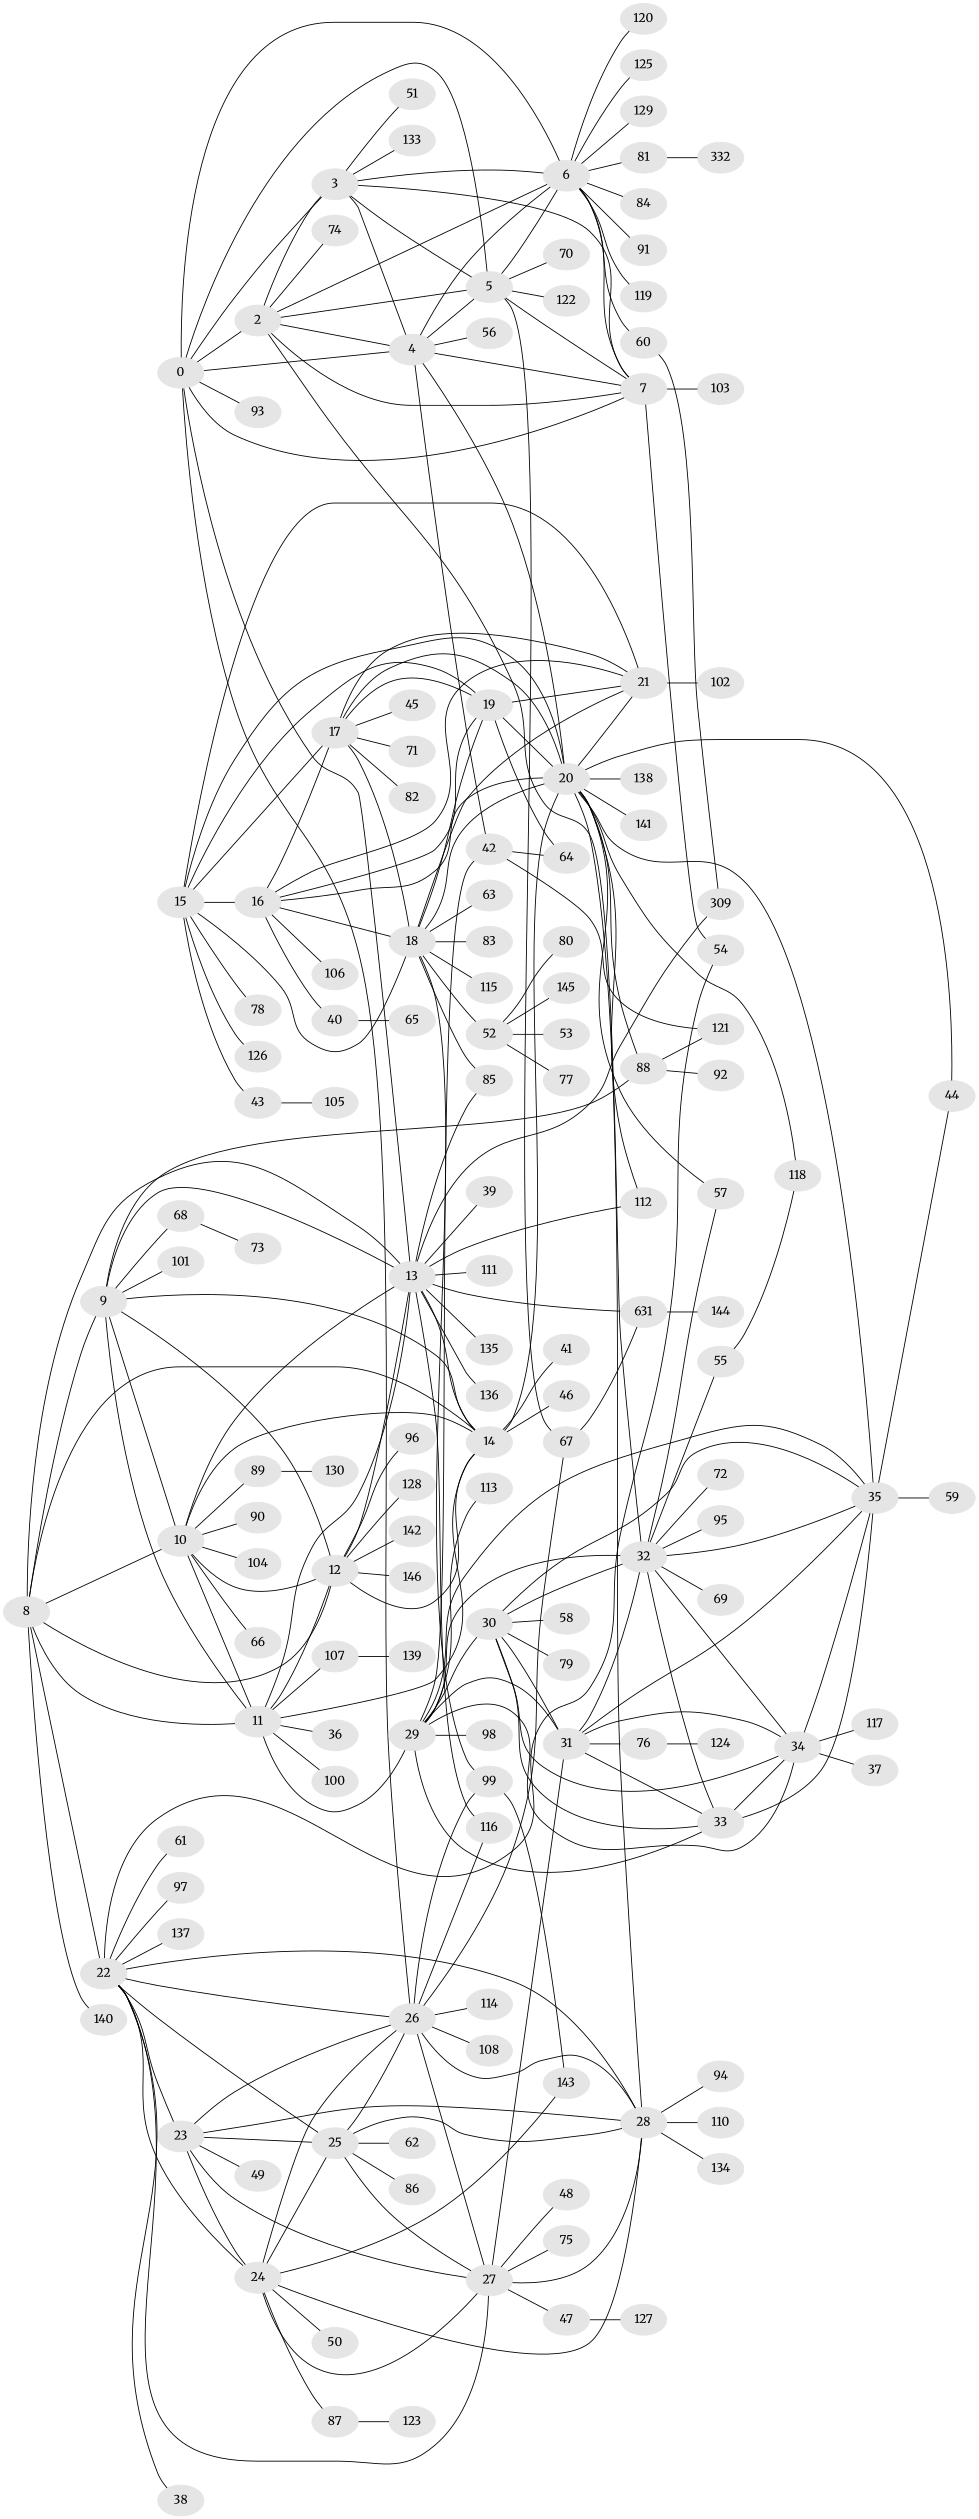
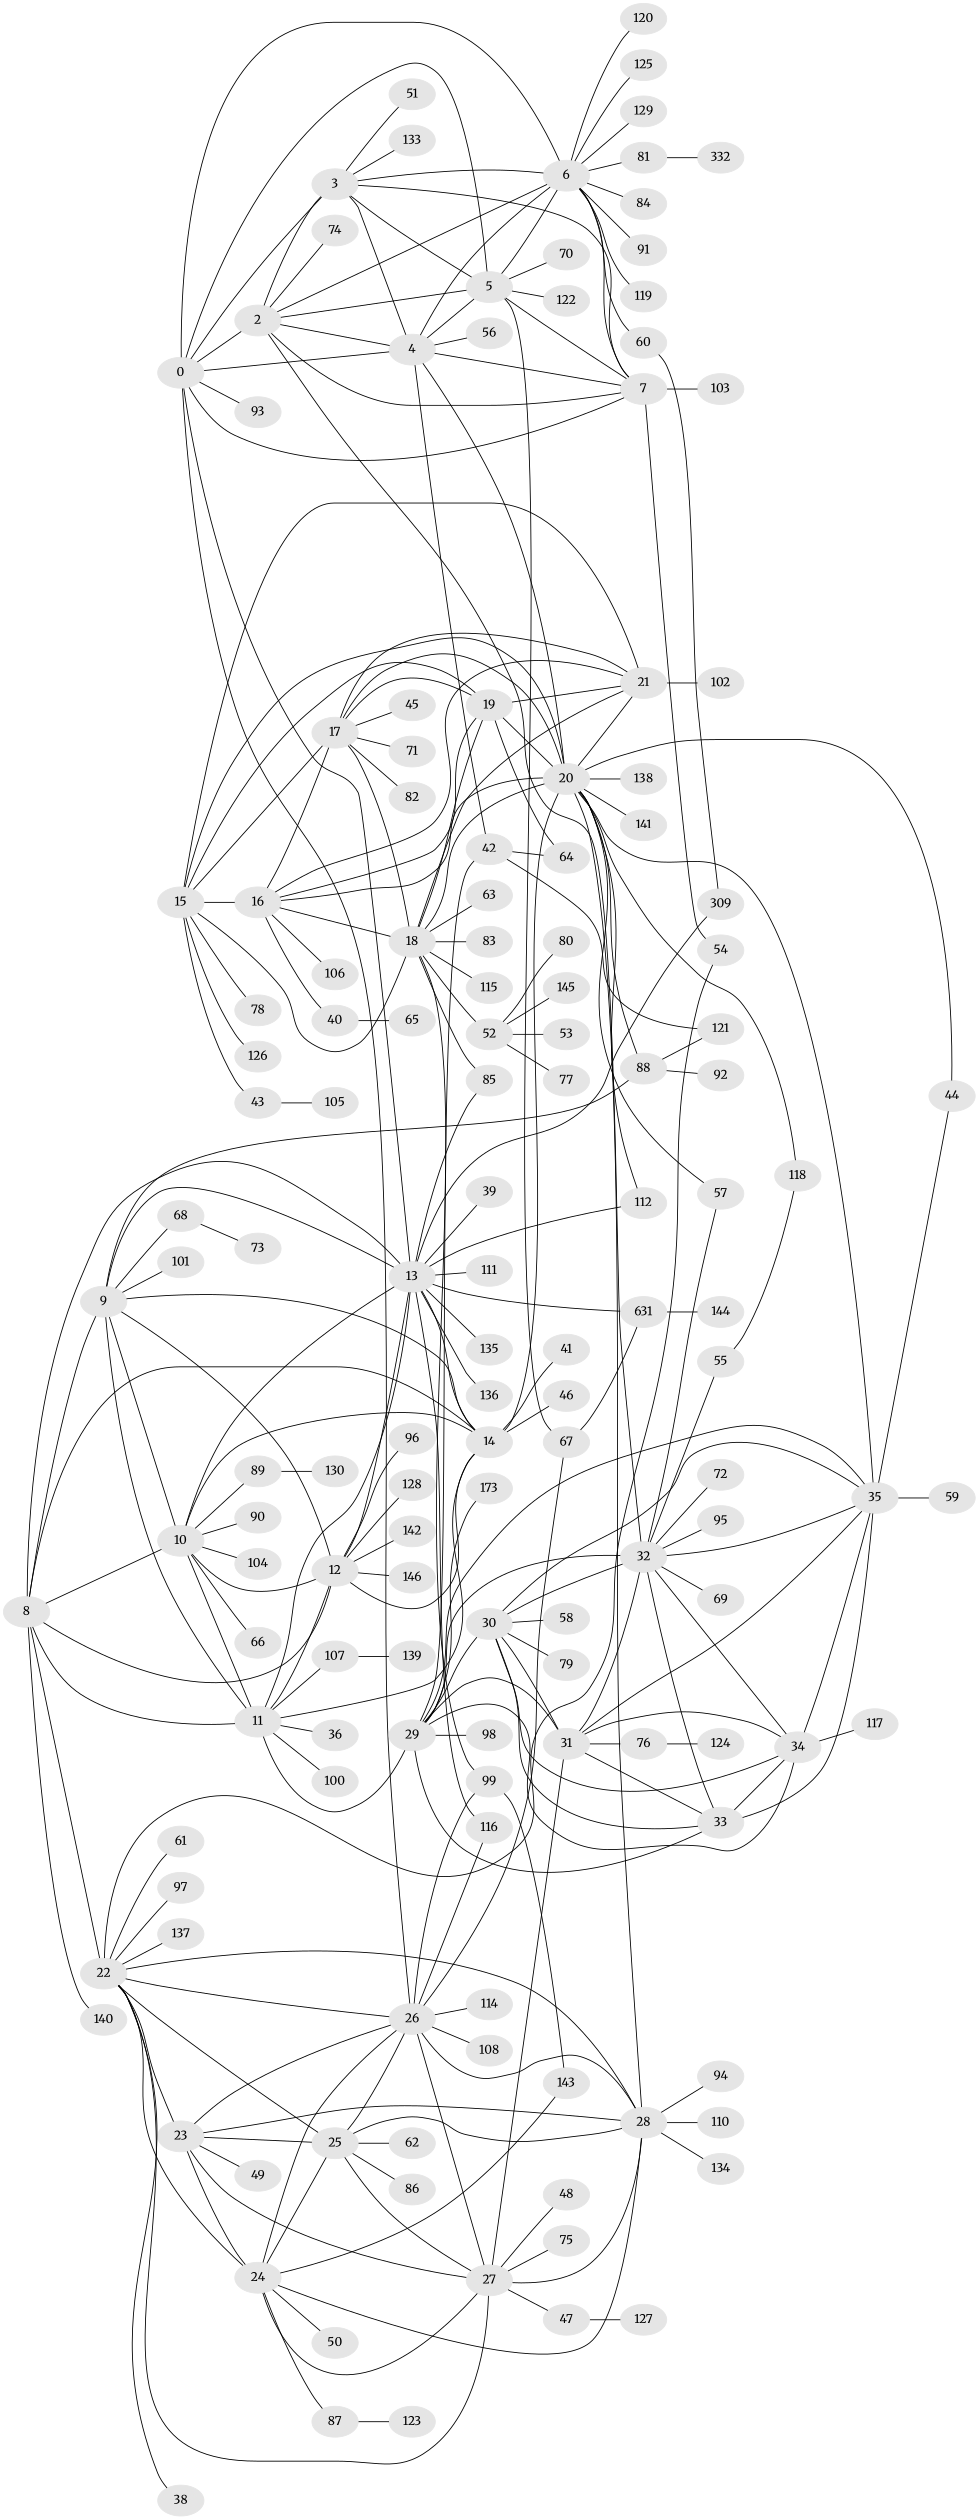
(489, 1489) -> (489, 1489)
(875, 1770) -> none
